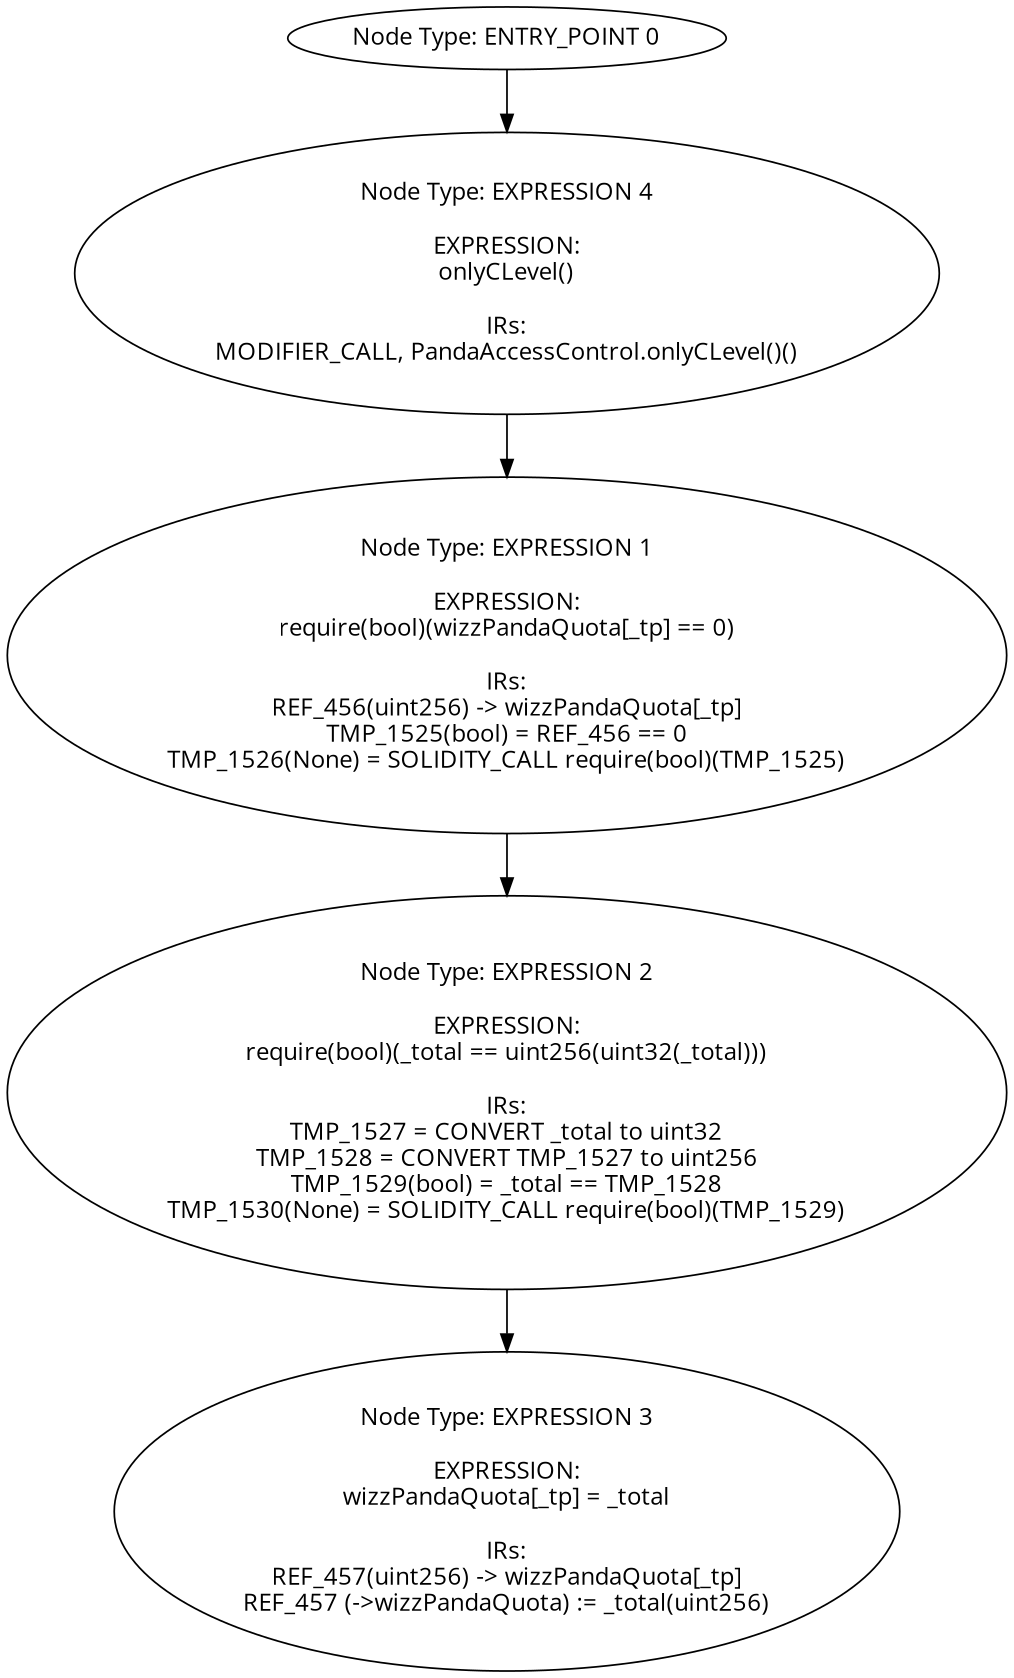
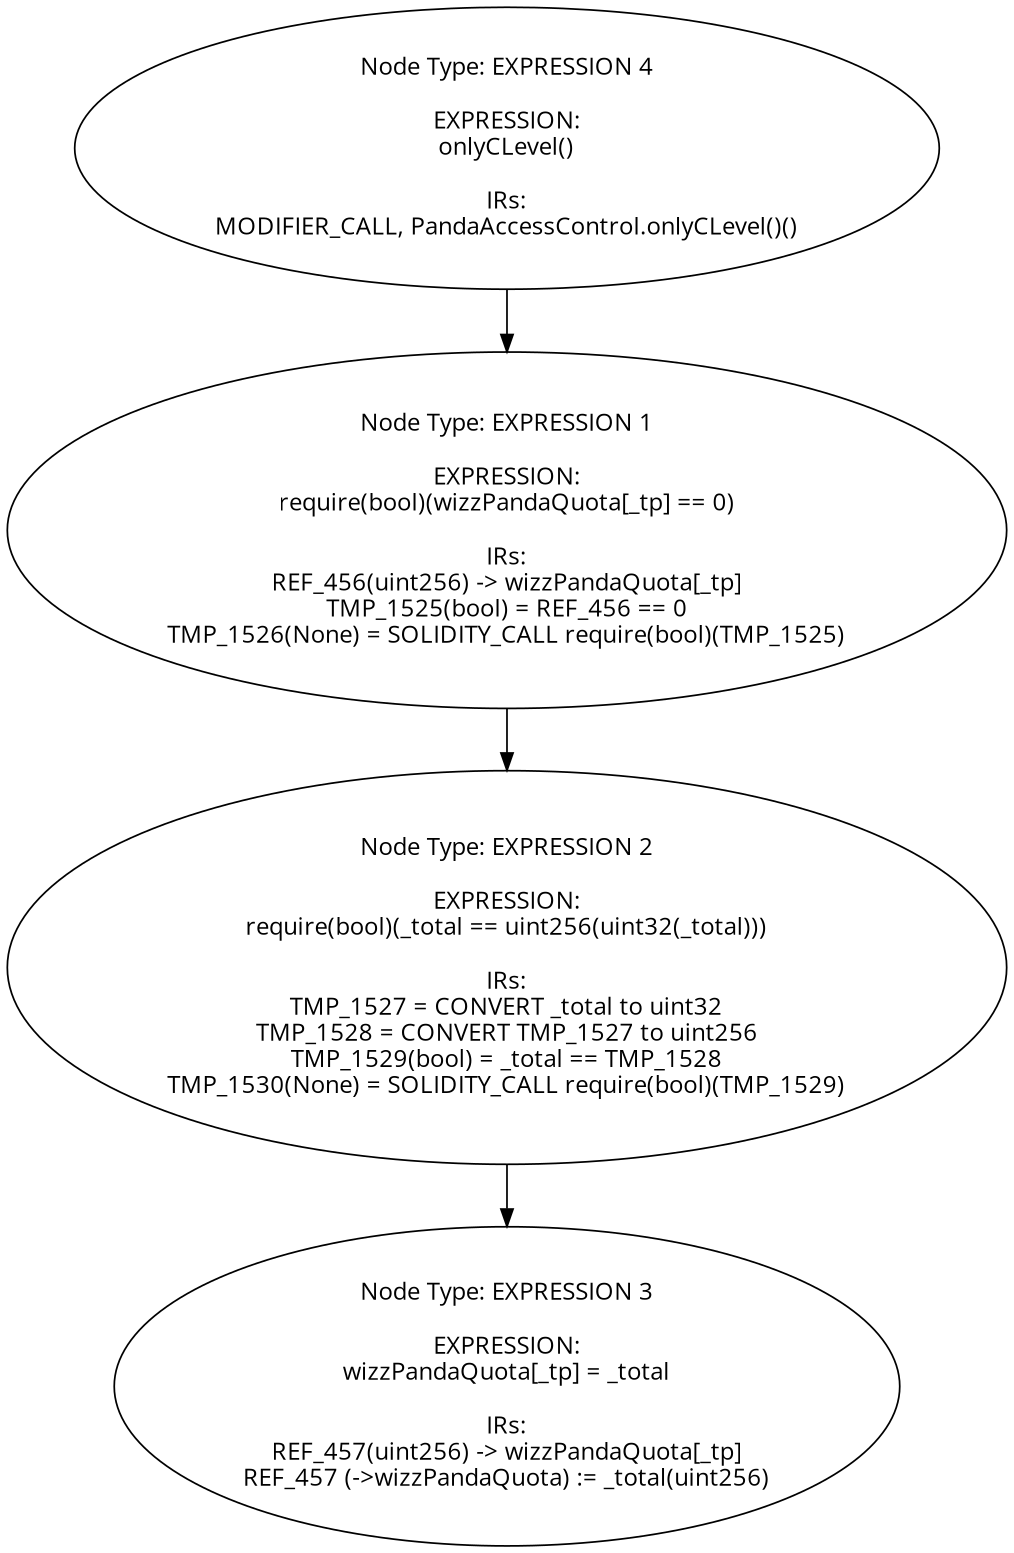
(507, 38) -> none
